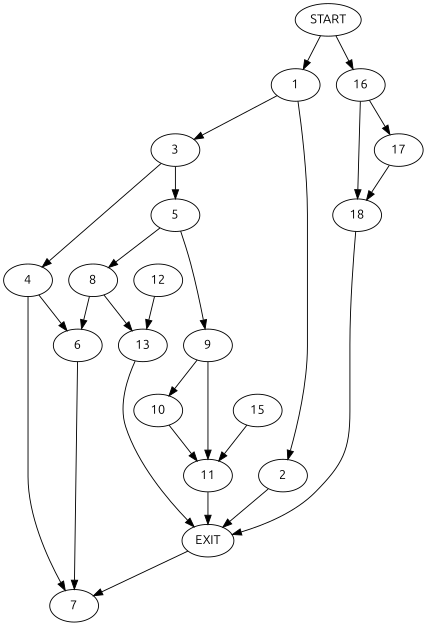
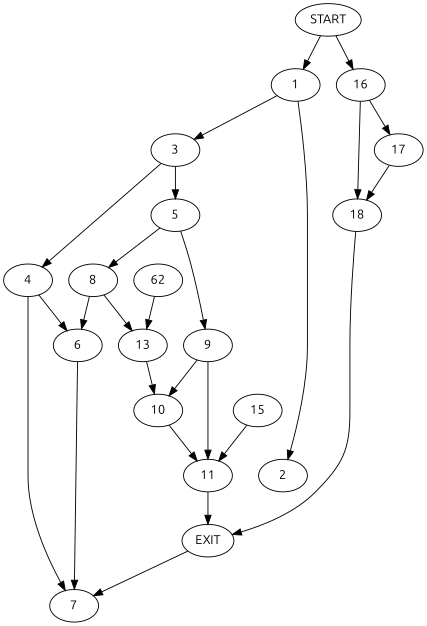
(158, 280) -> (158, 280)
(134, 448) -> (149, 373)
(249, 505) -> none
